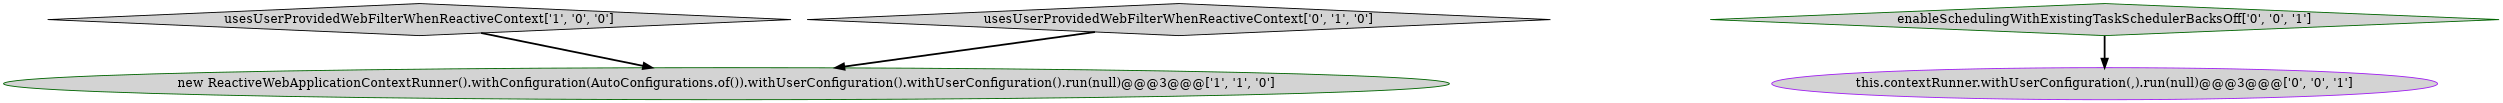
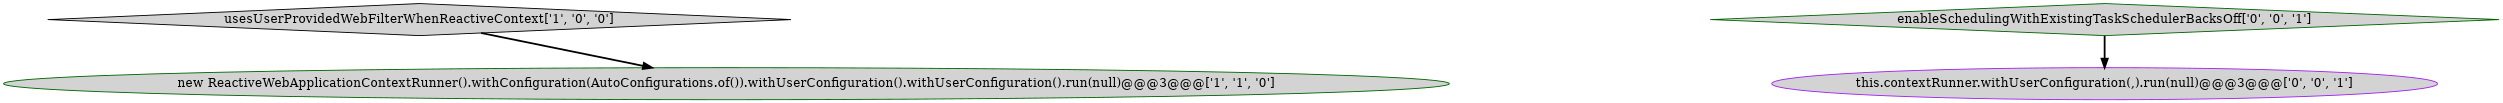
(1179, 20) -> none
